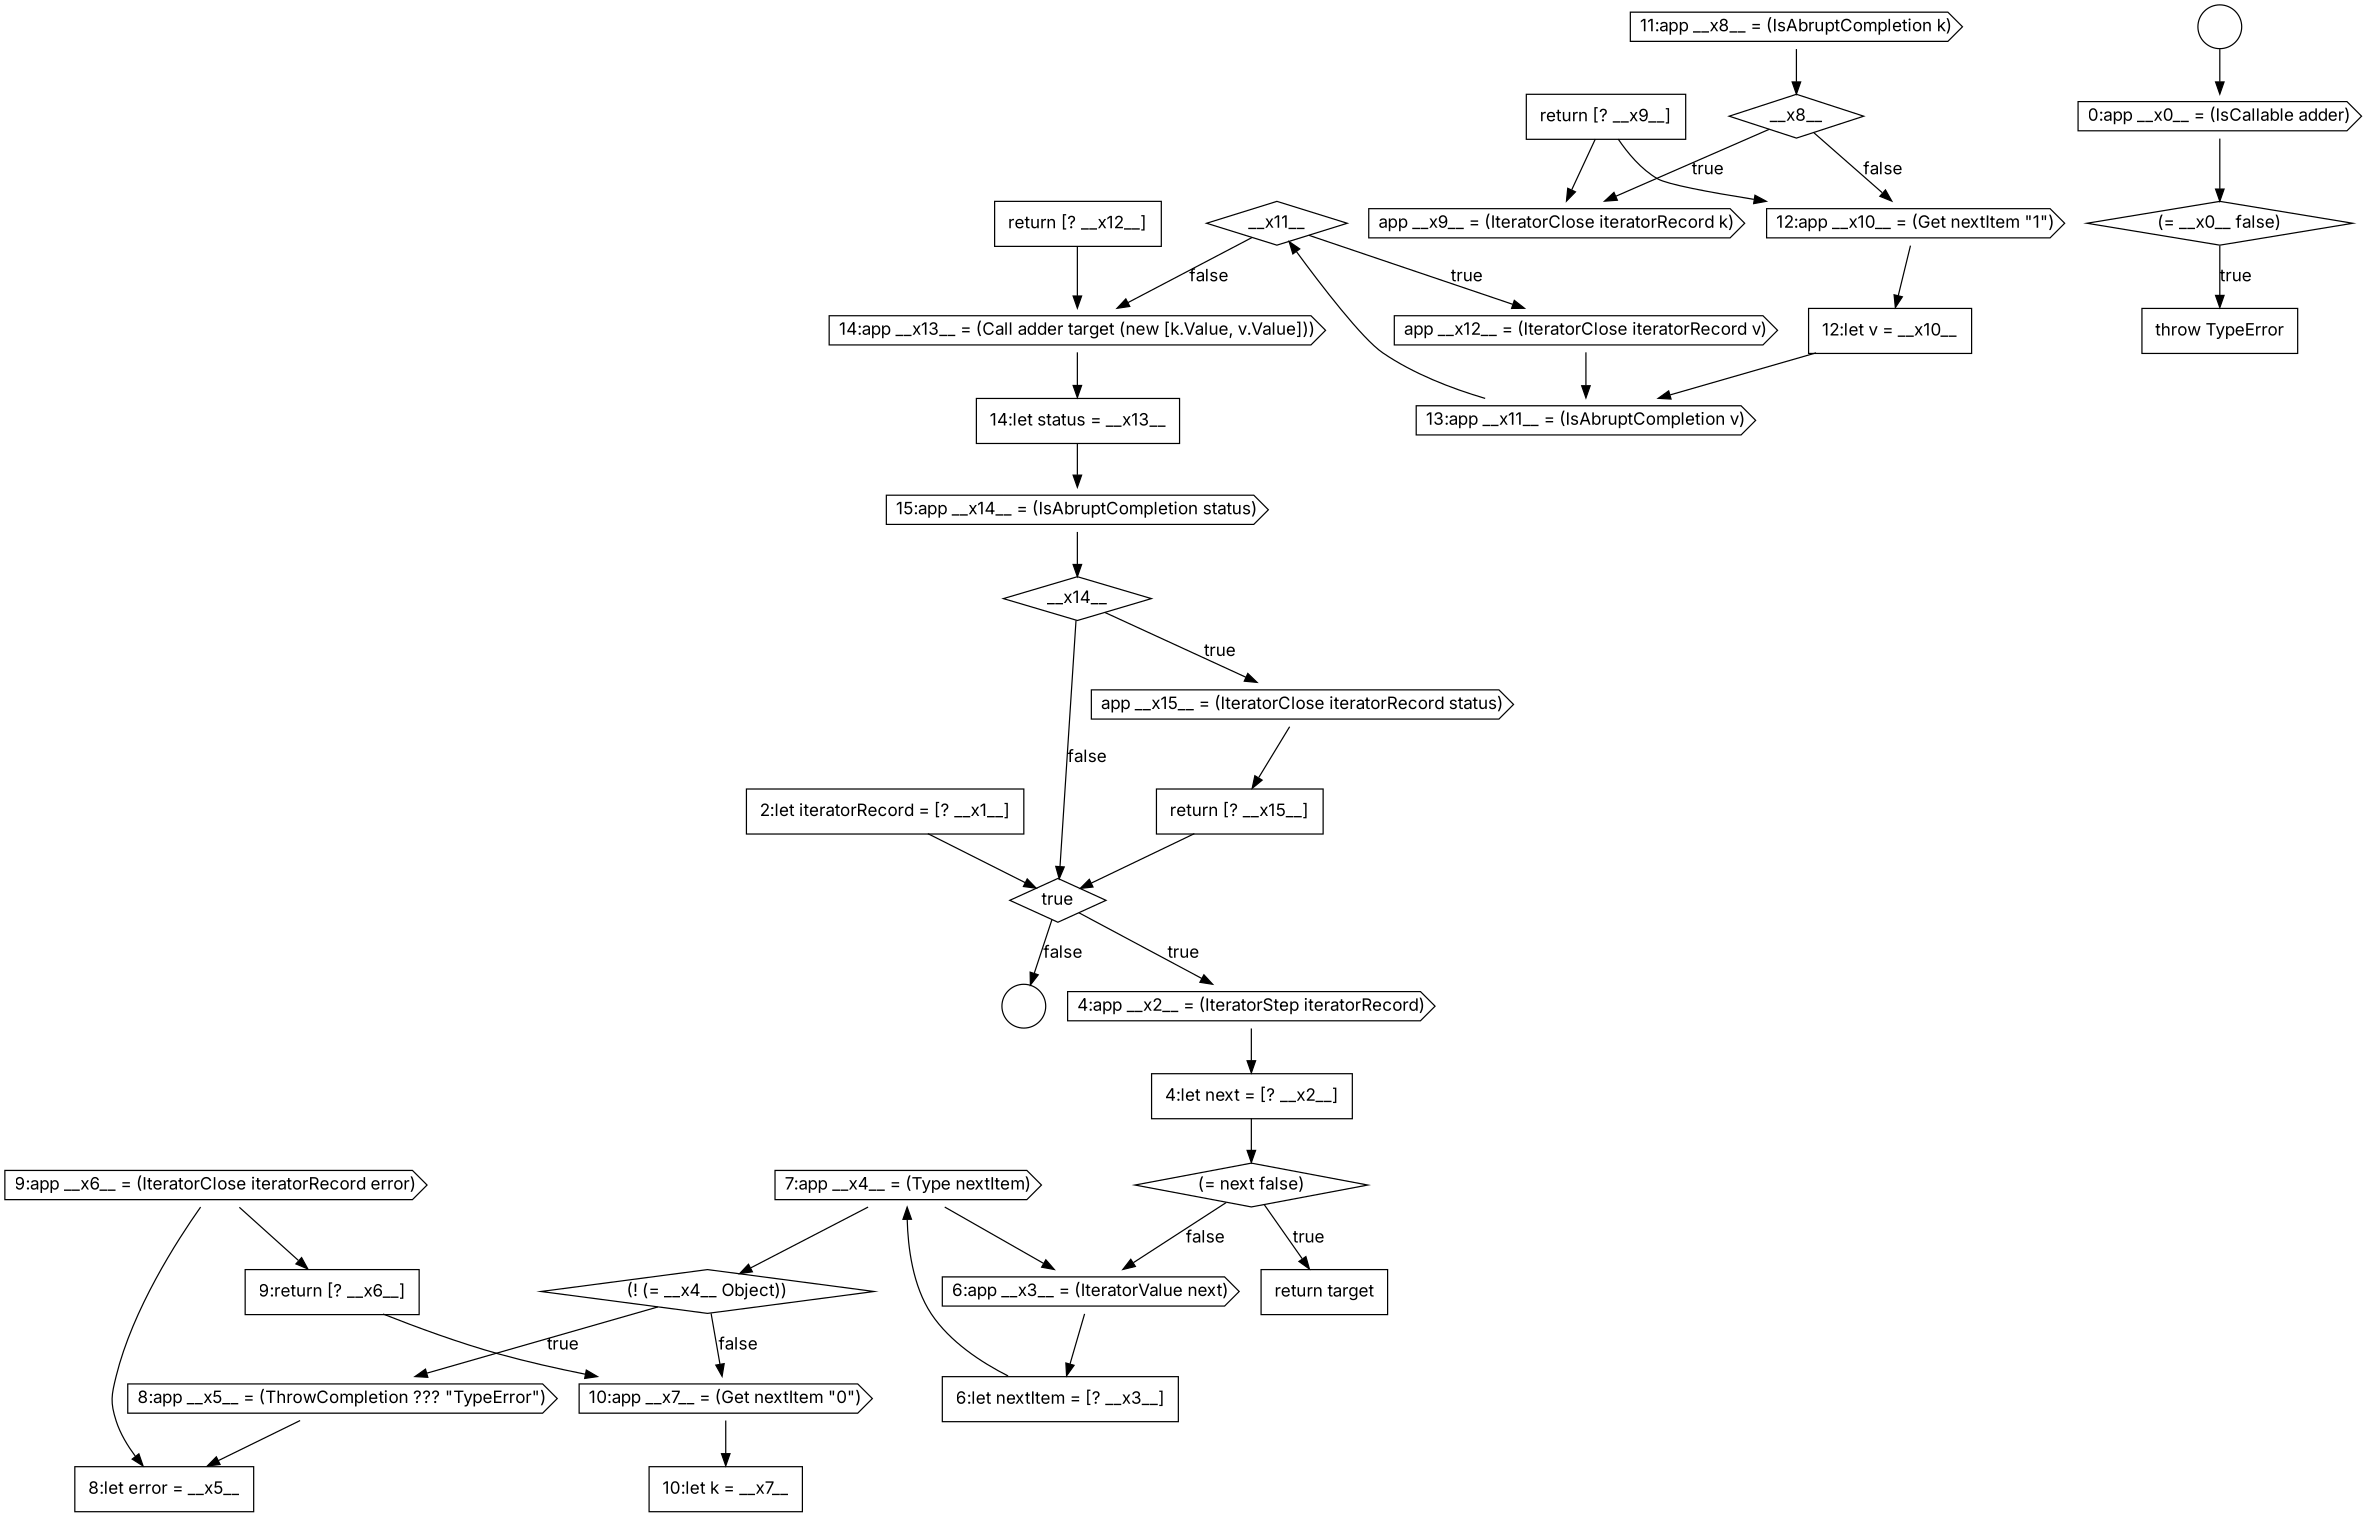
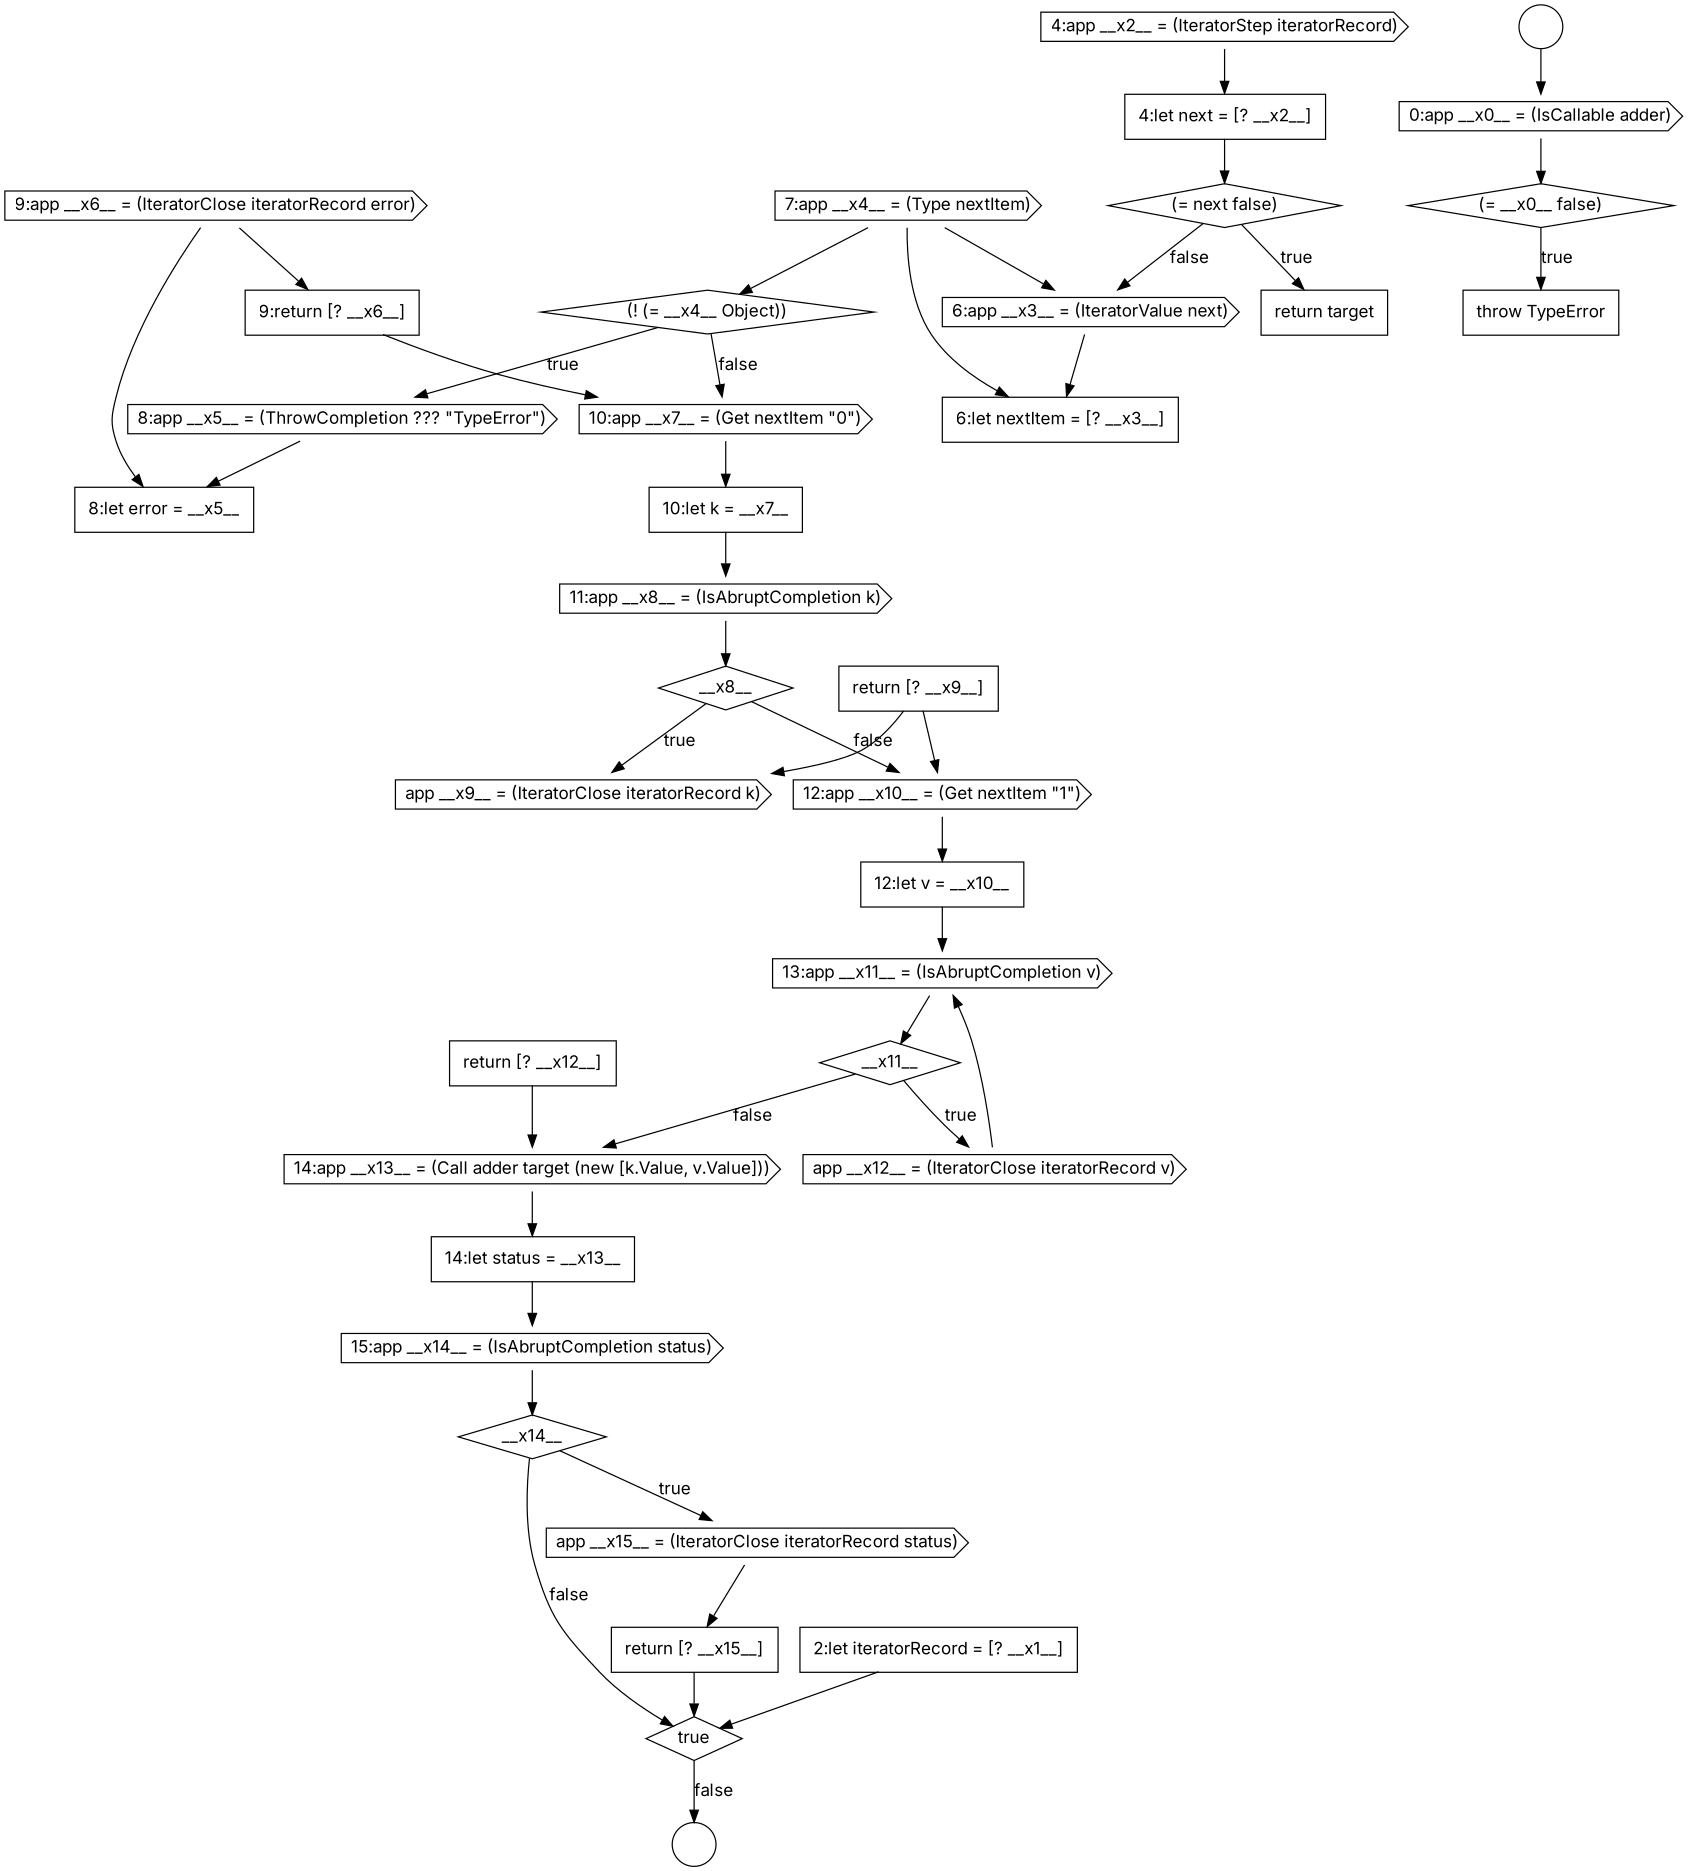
none -> (726, 548)
(1140, 946) -> none
(932, 1314) -> (925, 324)
